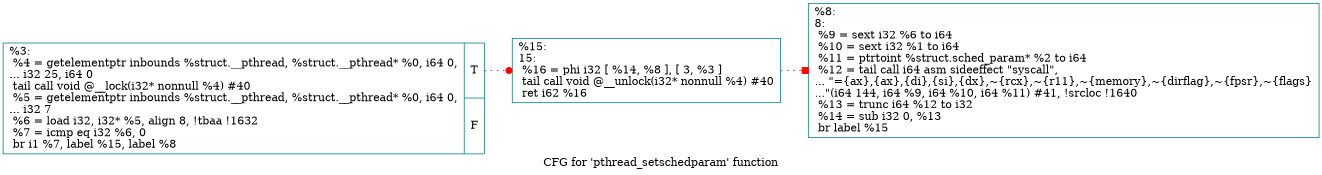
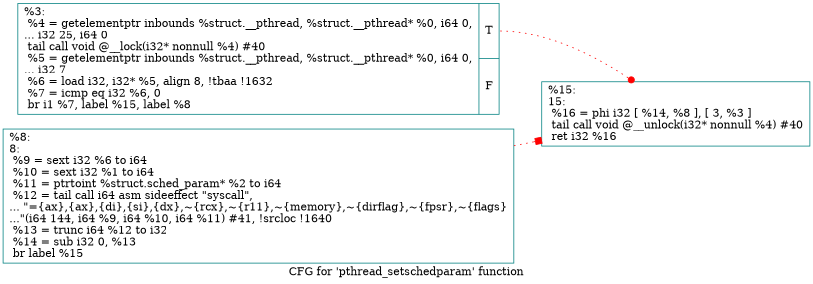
(791, 71) -> (524, 144)
(553, 93) -> (582, 137)
